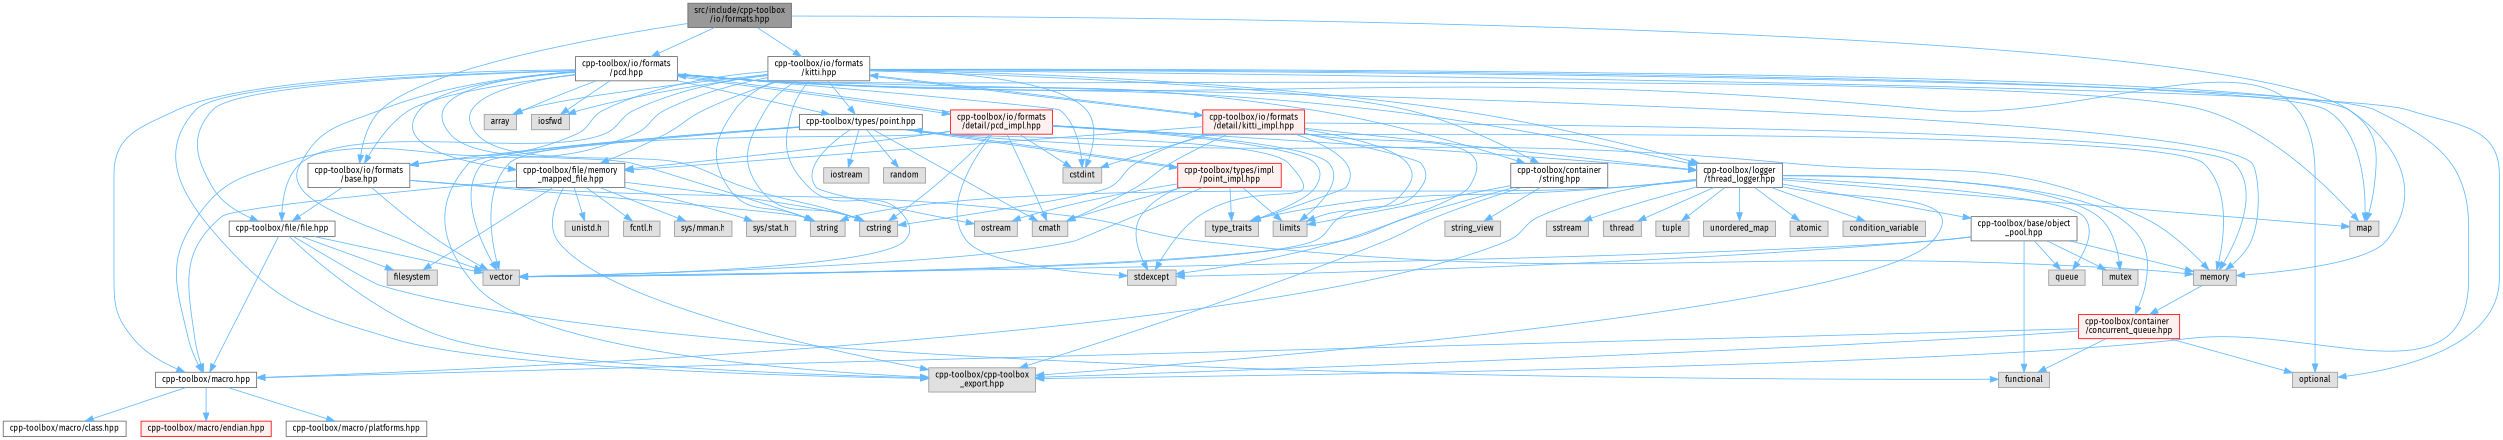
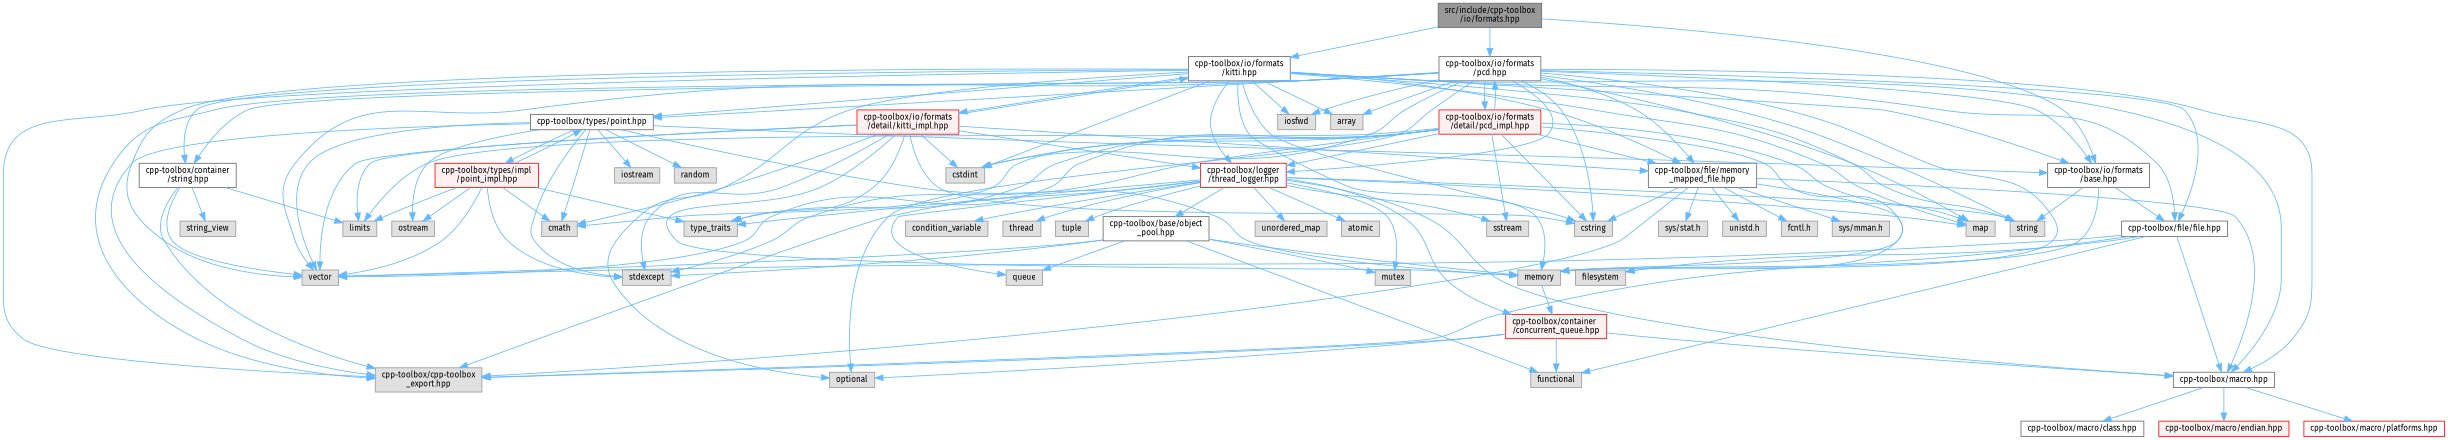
(1630, 30) -> (1755, 152)
none -> (1498, 173)
(1740, 175) -> (1243, 175)
(424, 230) -> none
(356, 429) -> (2374, 429)
